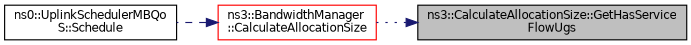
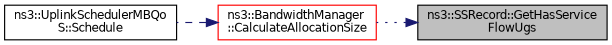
(91, 23) -> (91, 23)
(552, 23) -> (512, 23)
